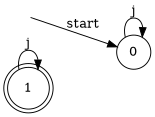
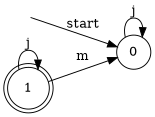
none -> (78, 71)
